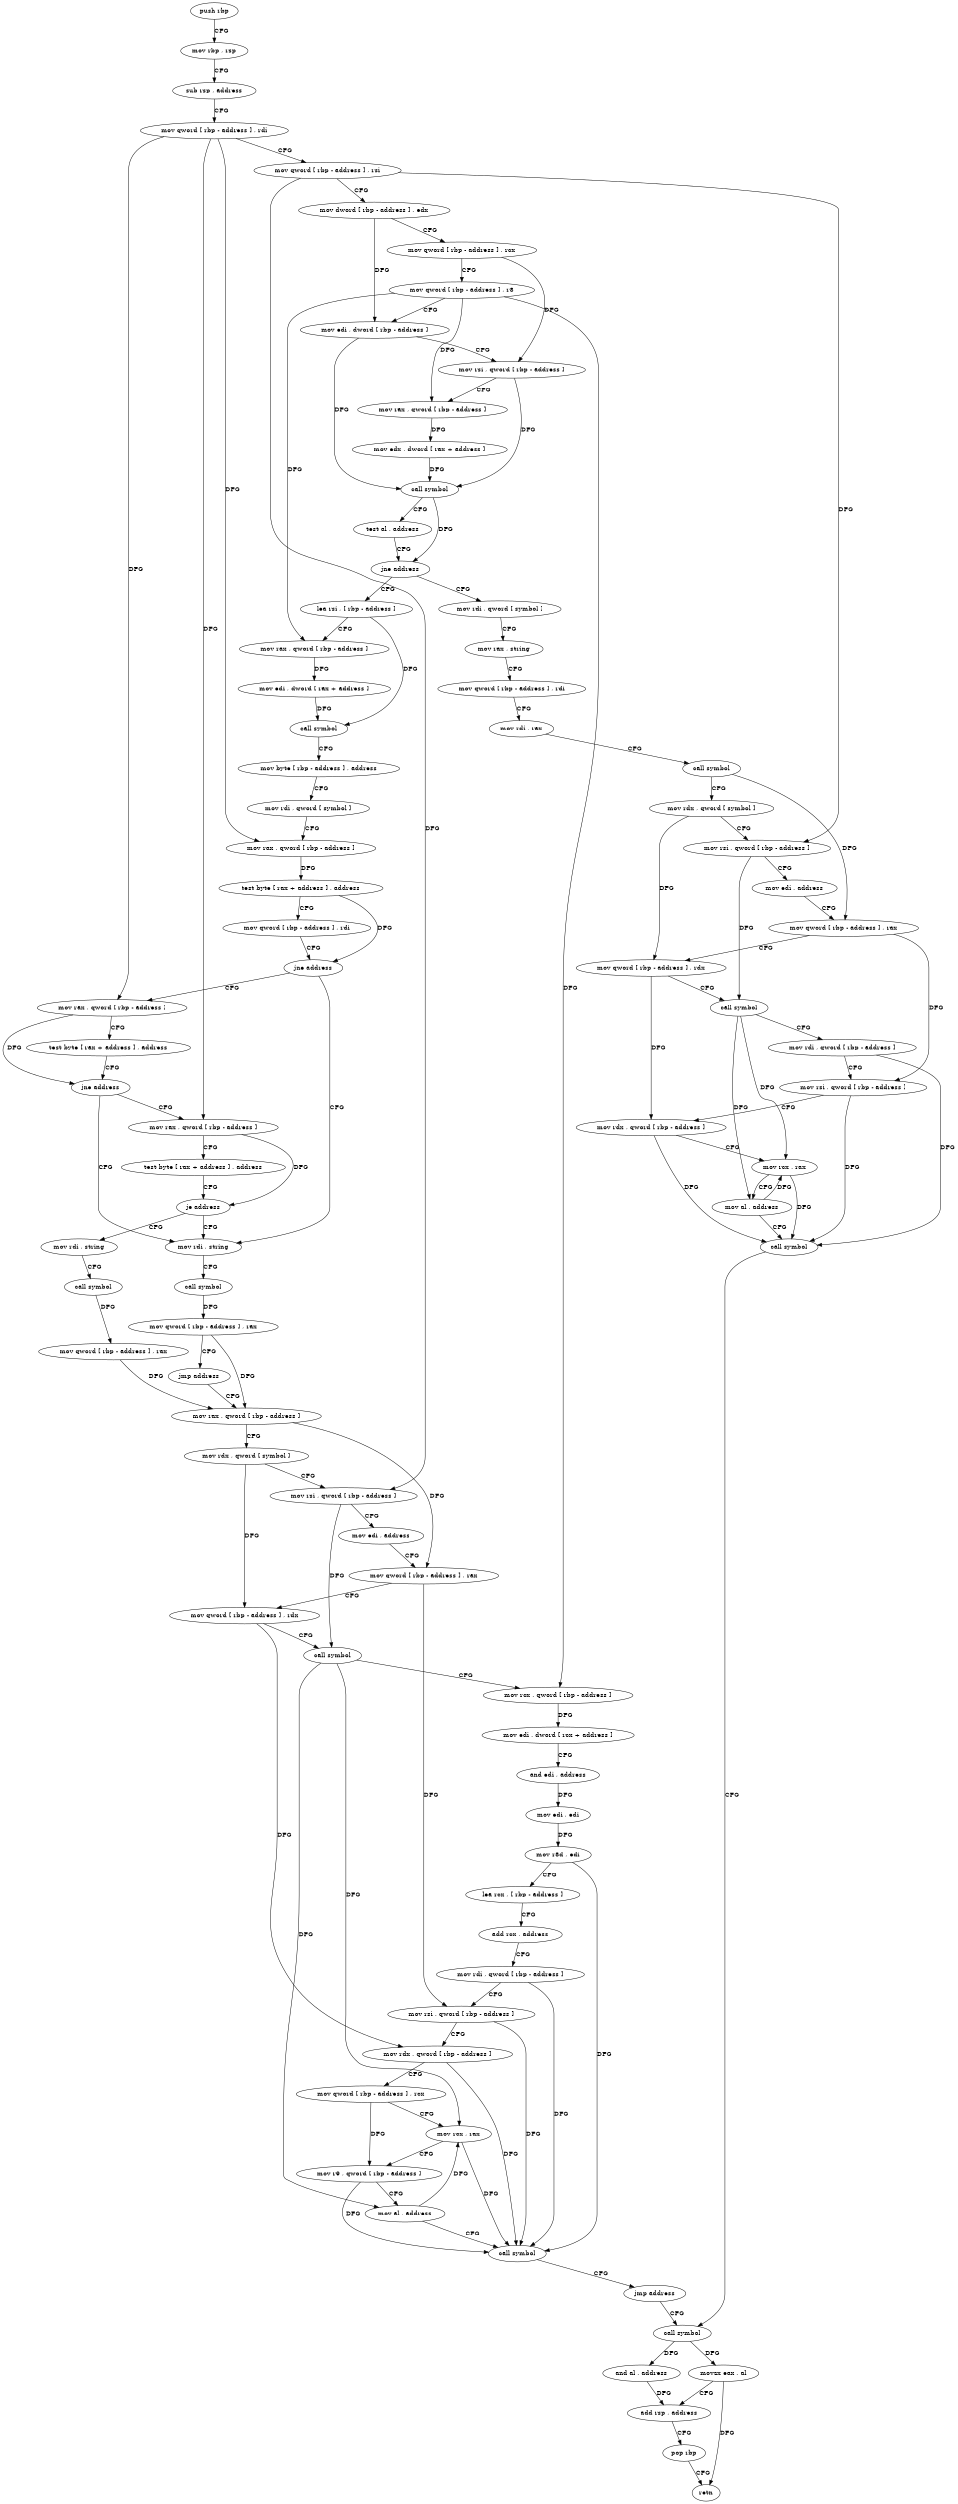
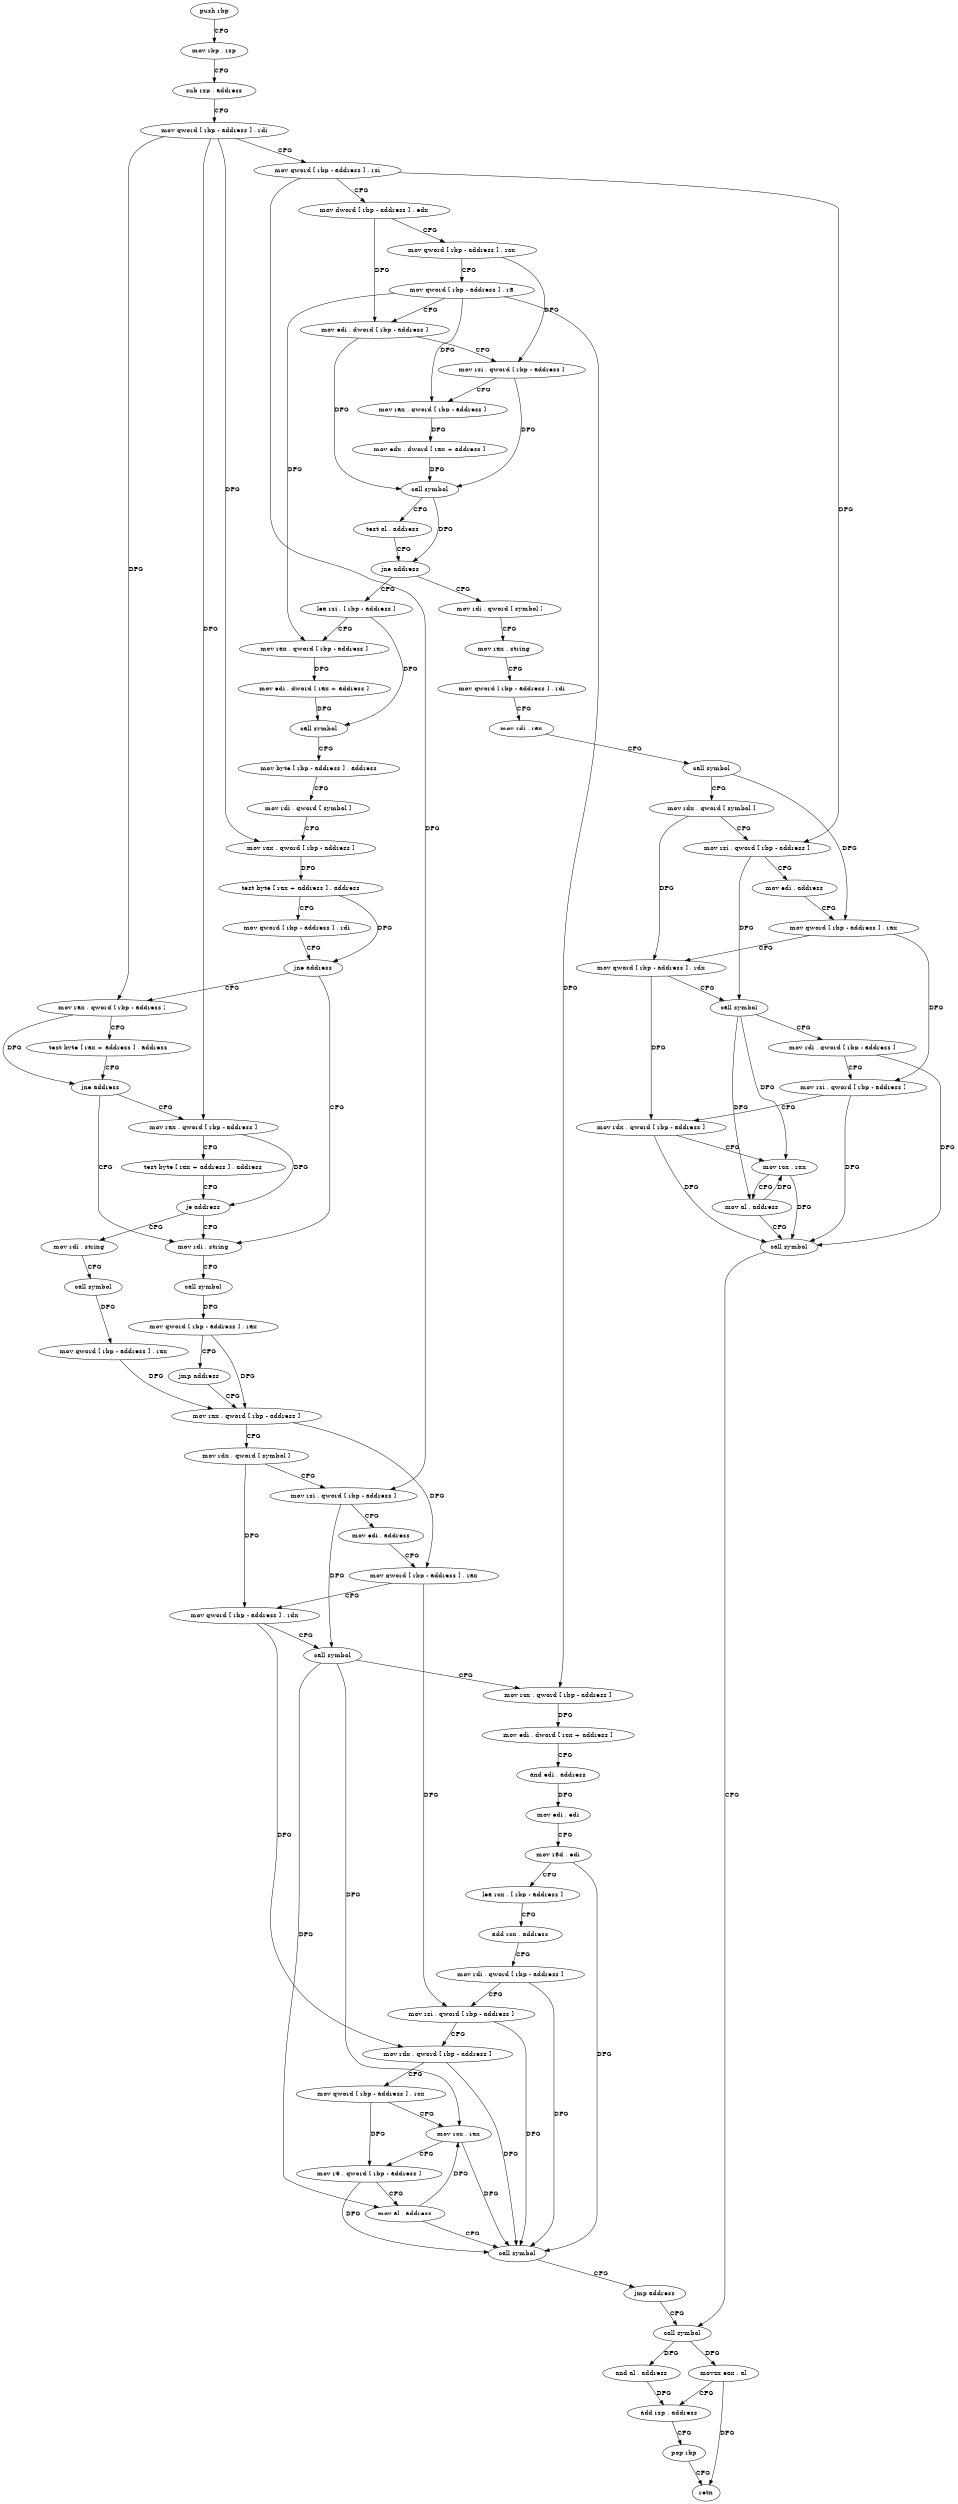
(566, 1835) -> (565, 1835)
